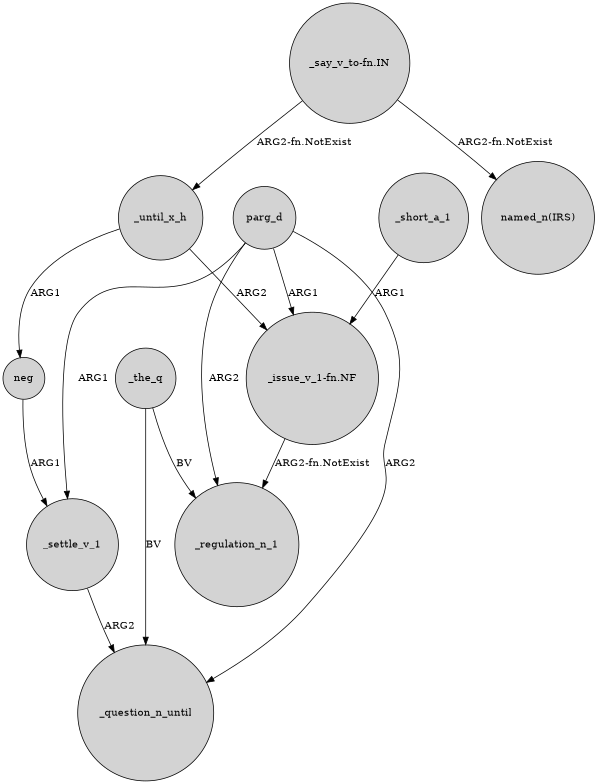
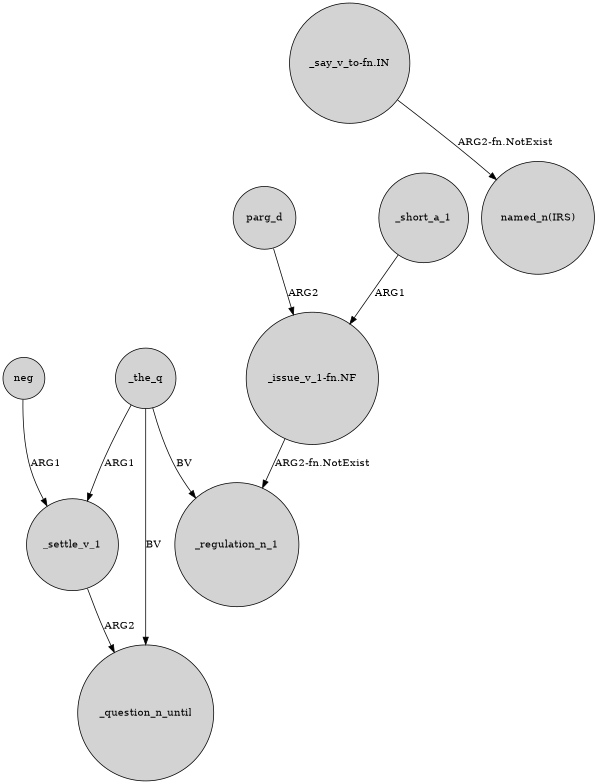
(161, 218) -> none
(304, 293) -> (304, 293)
(81, 310) -> (109, 448)
(202, 356) -> none
(385, 467) -> none
